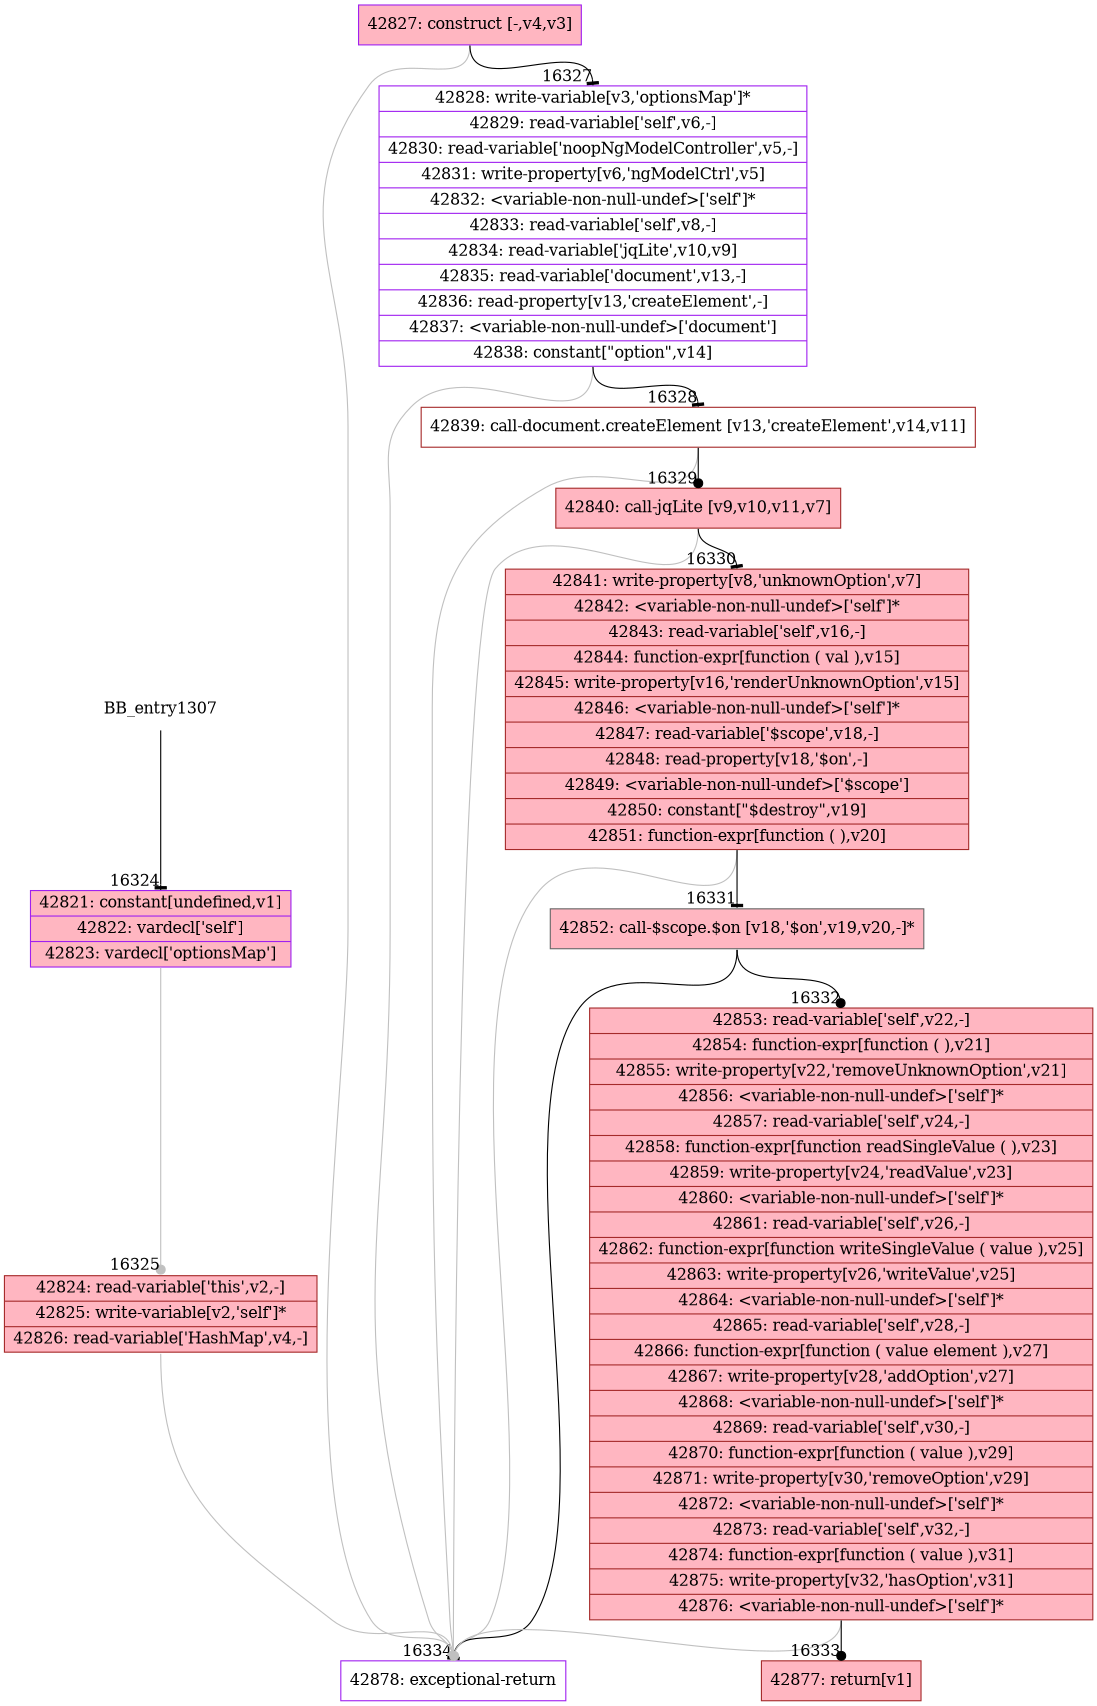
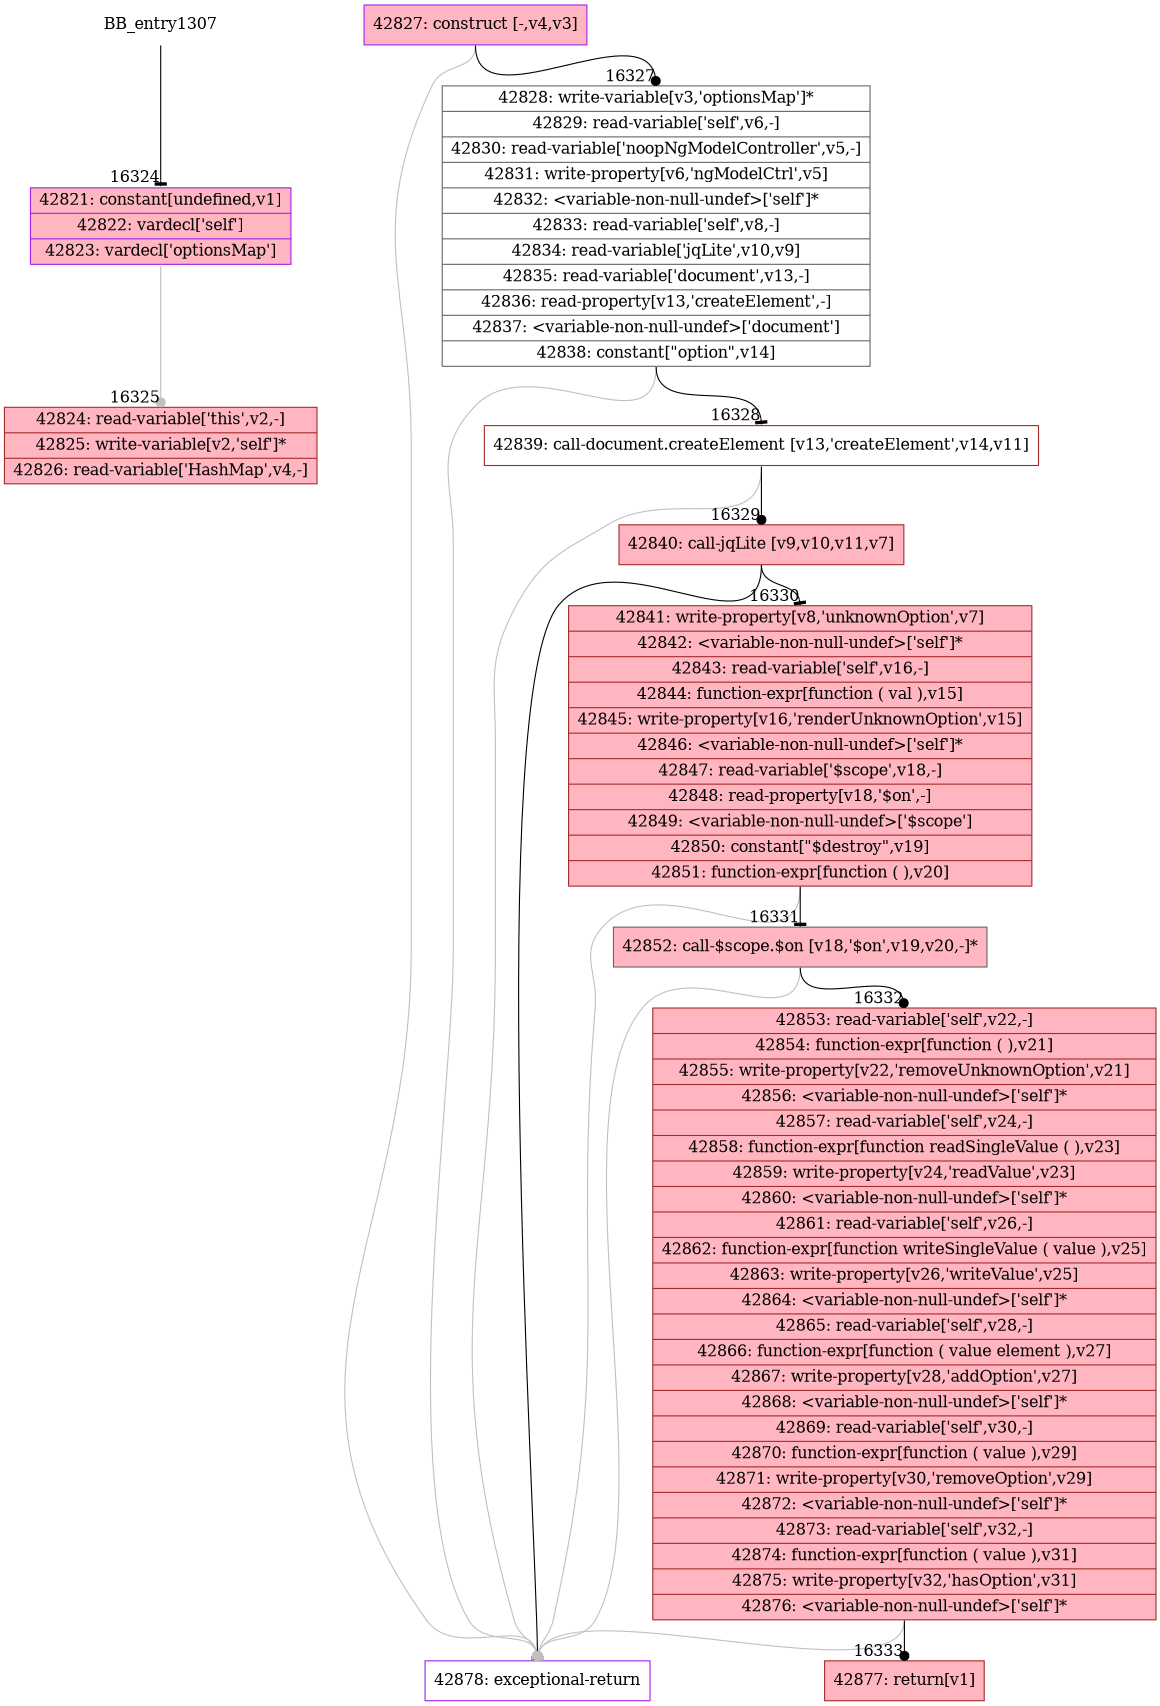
(529, 66) -> (561, 66)
(593, 226) -> (656, 226)
(463, 994) -> (519, 1011)
(551, 1266) -> (609, 1256)
(255, 1559) -> none
